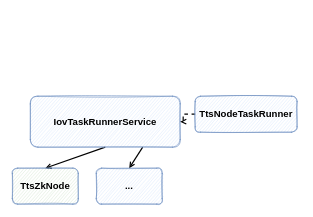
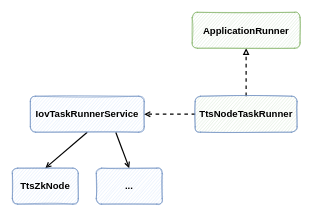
none -> (246, 30)
none -> (246, 75)
(246, 114) -> (246, 114)
(105, 122) -> (87, 114)
(45, 186) -> (45, 186)
